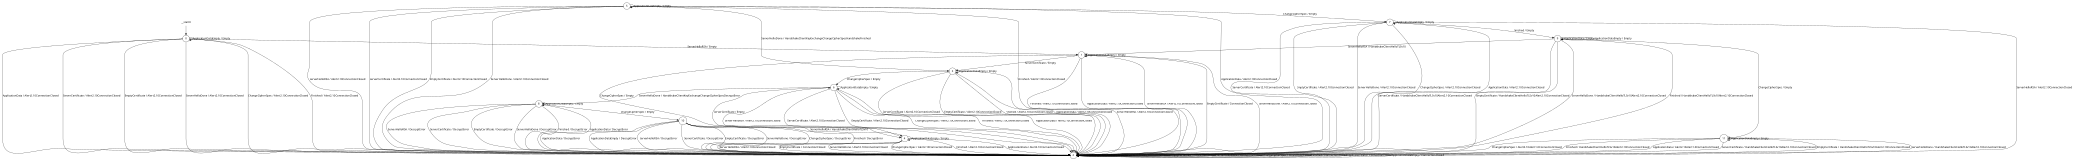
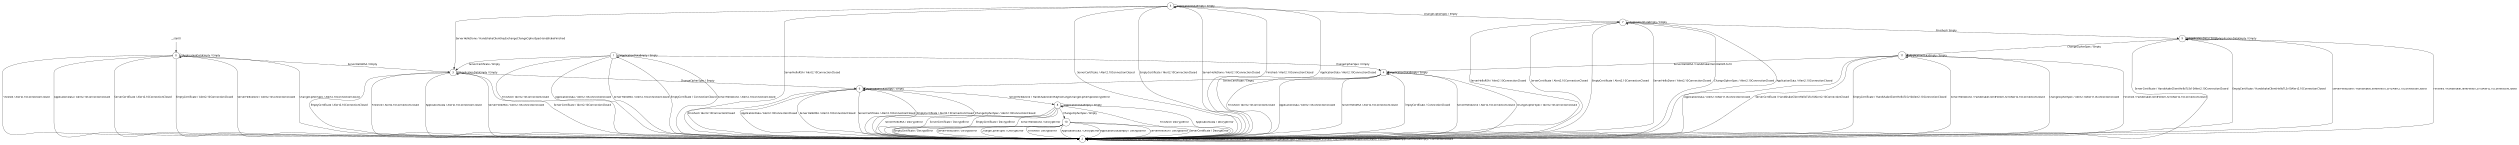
(633, 47) -> (314, 64)
(1320, 47) -> none
(820, 133) -> (1644, 64)
